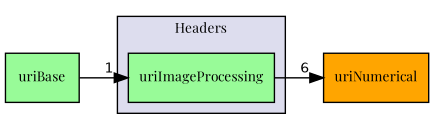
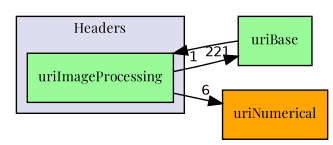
none -> (199, 66)
